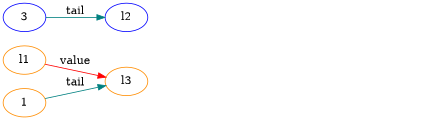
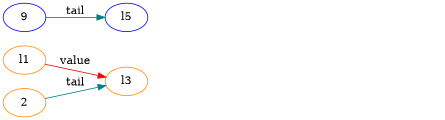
(24, 17) -> (24, 17)
(126, 17) -> (126, 17)
(24, 103) -> (24, 103)
